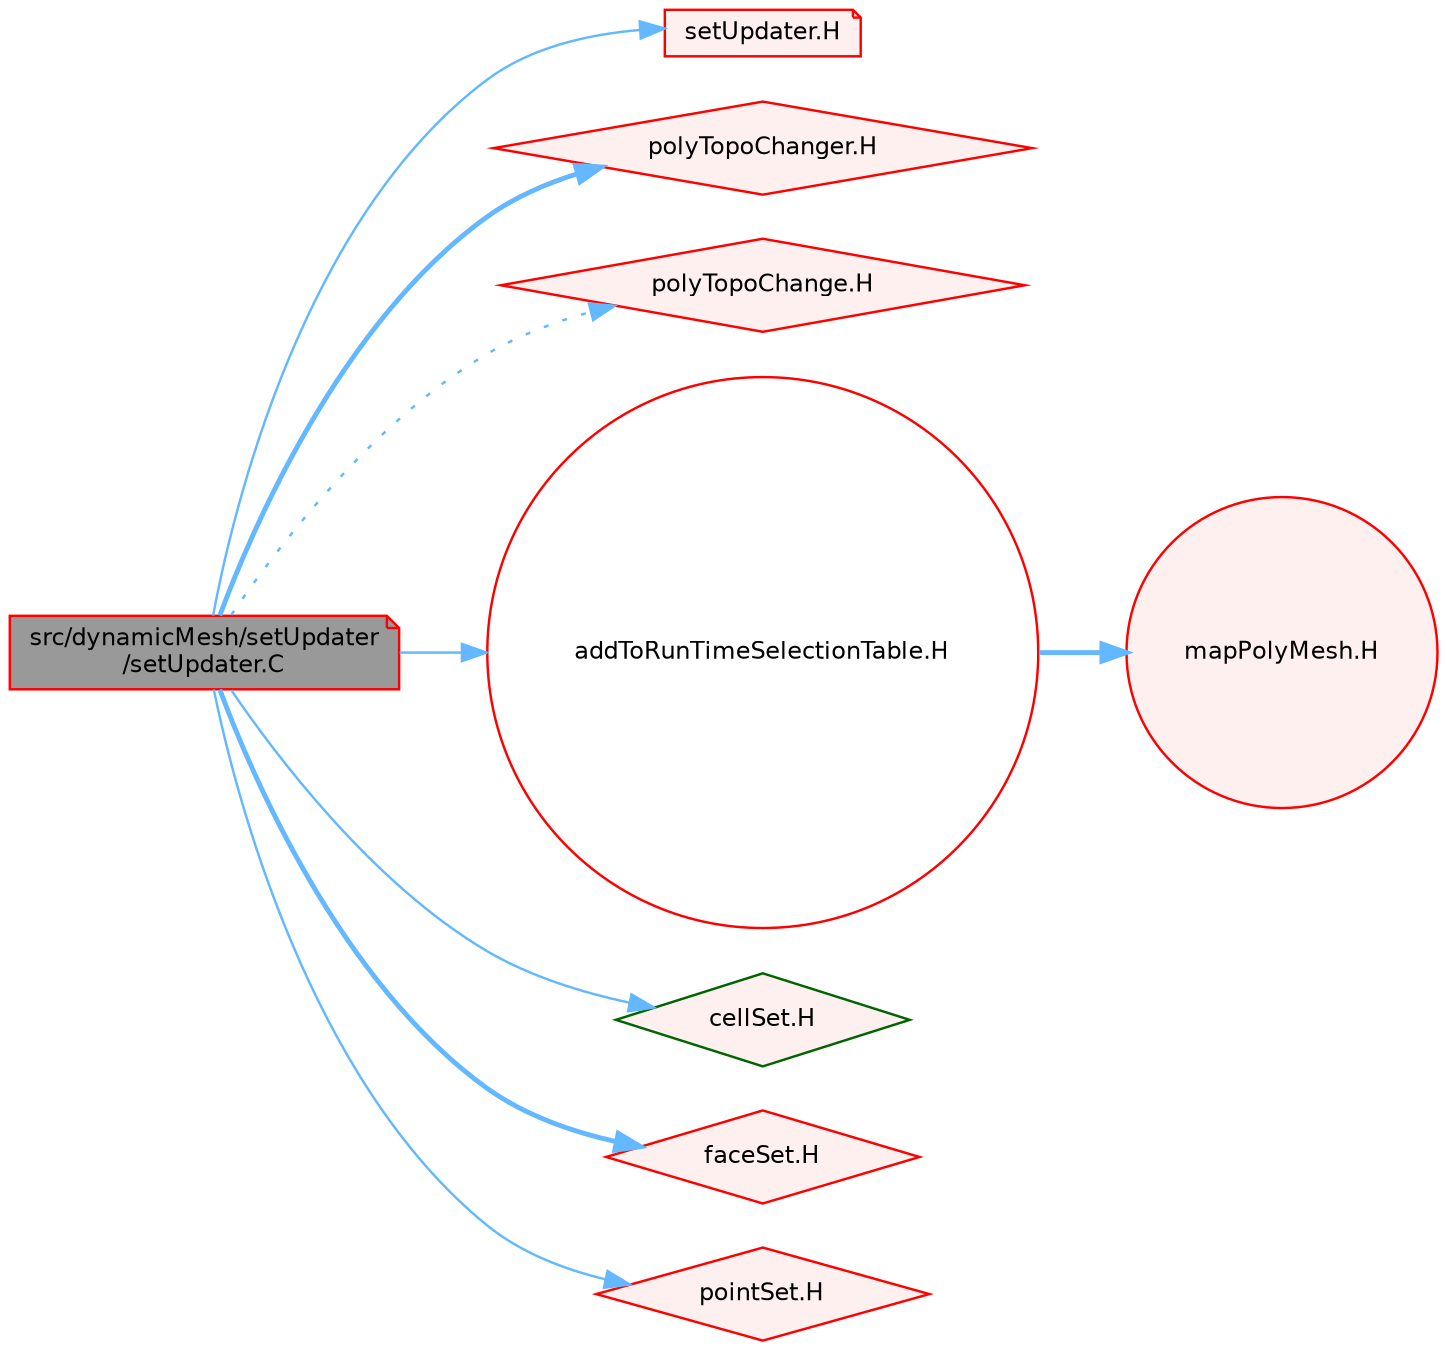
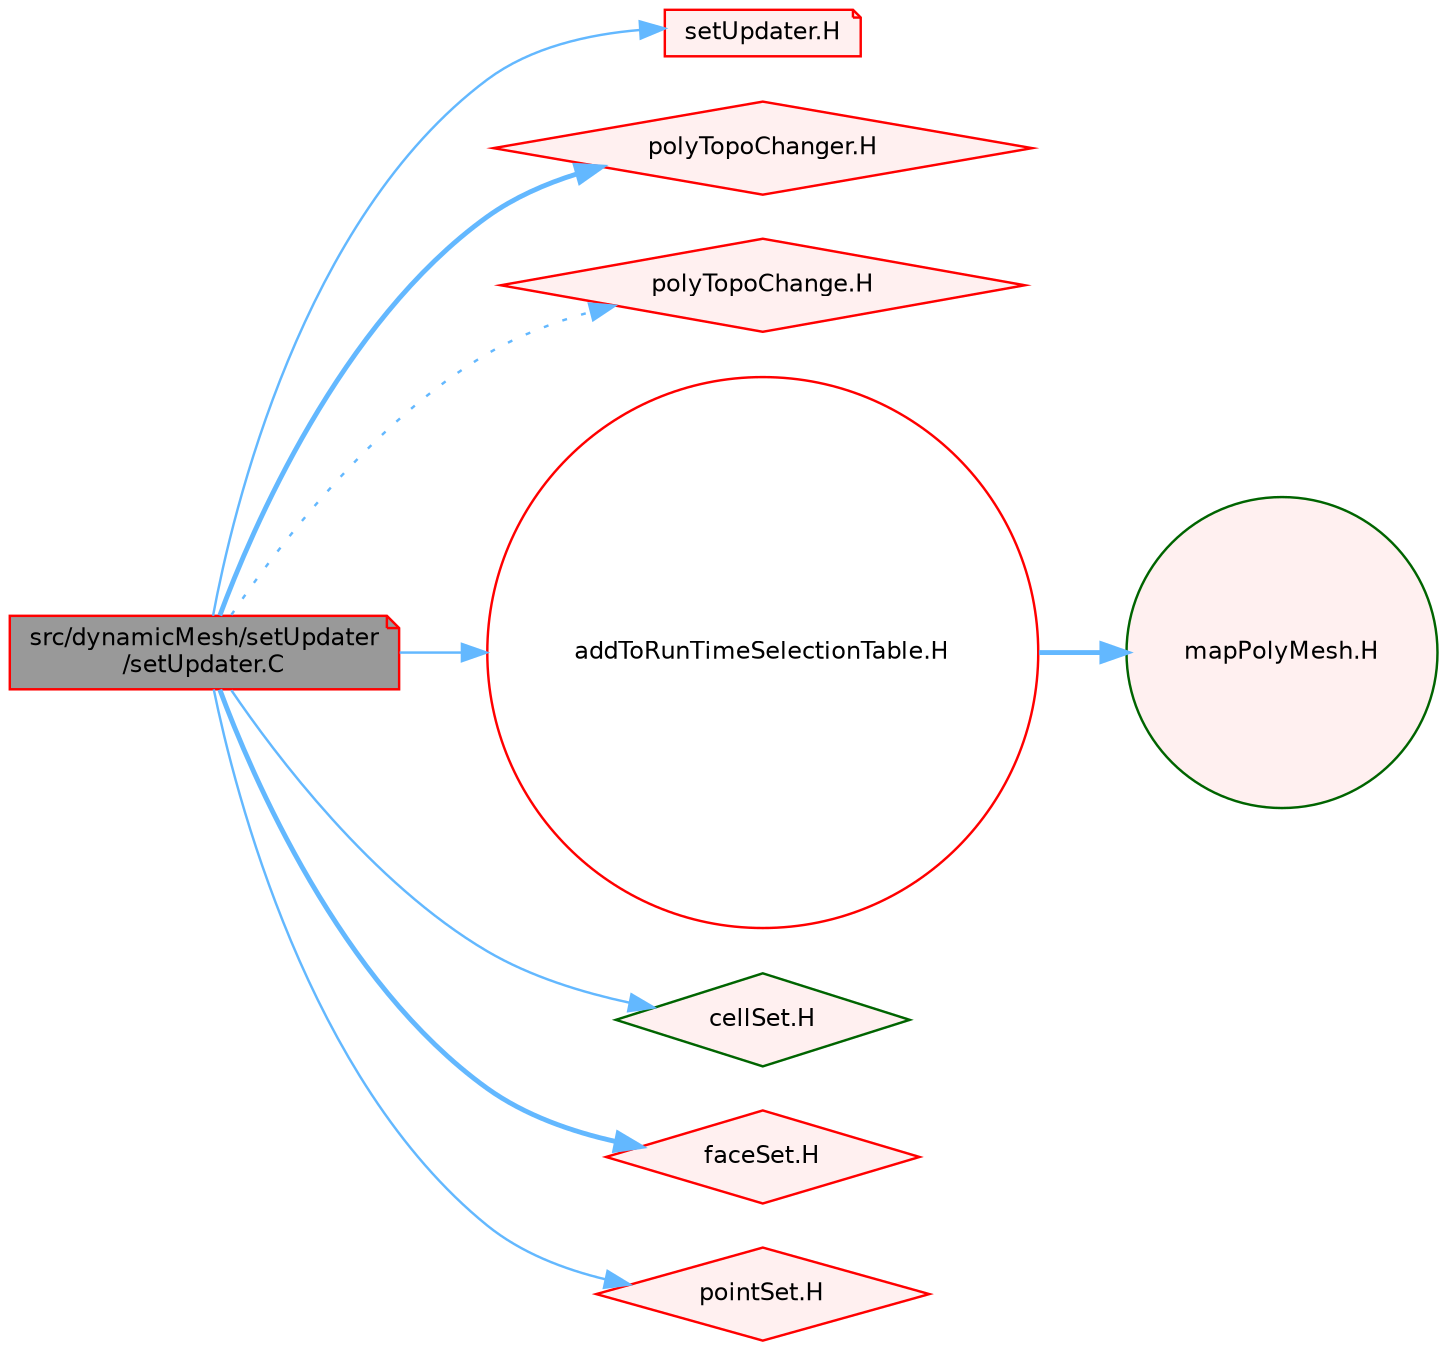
(1282, 653) -> (1282, 653)
